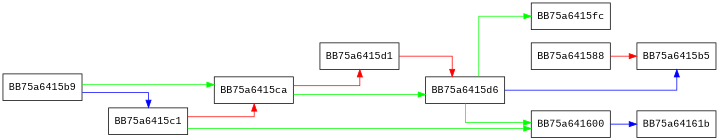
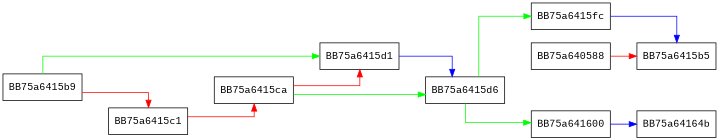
(432, 56) -> (432, 56)
(571, 56) -> (571, 56)
(145, 85) -> (169, 56)
(597, 90) -> (653, 16)
(119, 93) -> (119, 93)
(676, 124) -> (676, 124)
(356, 129) -> none
